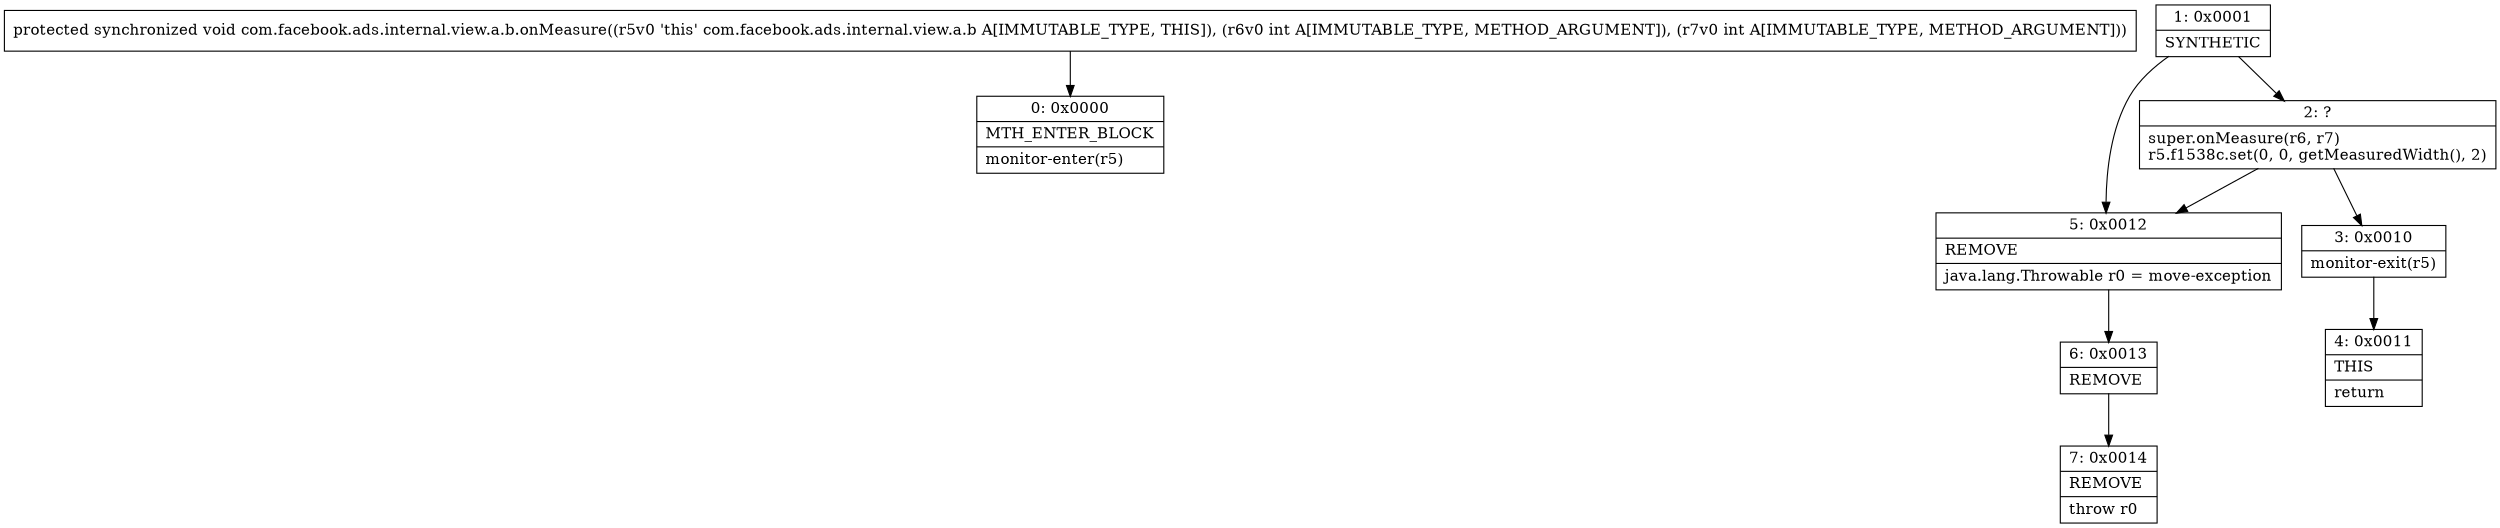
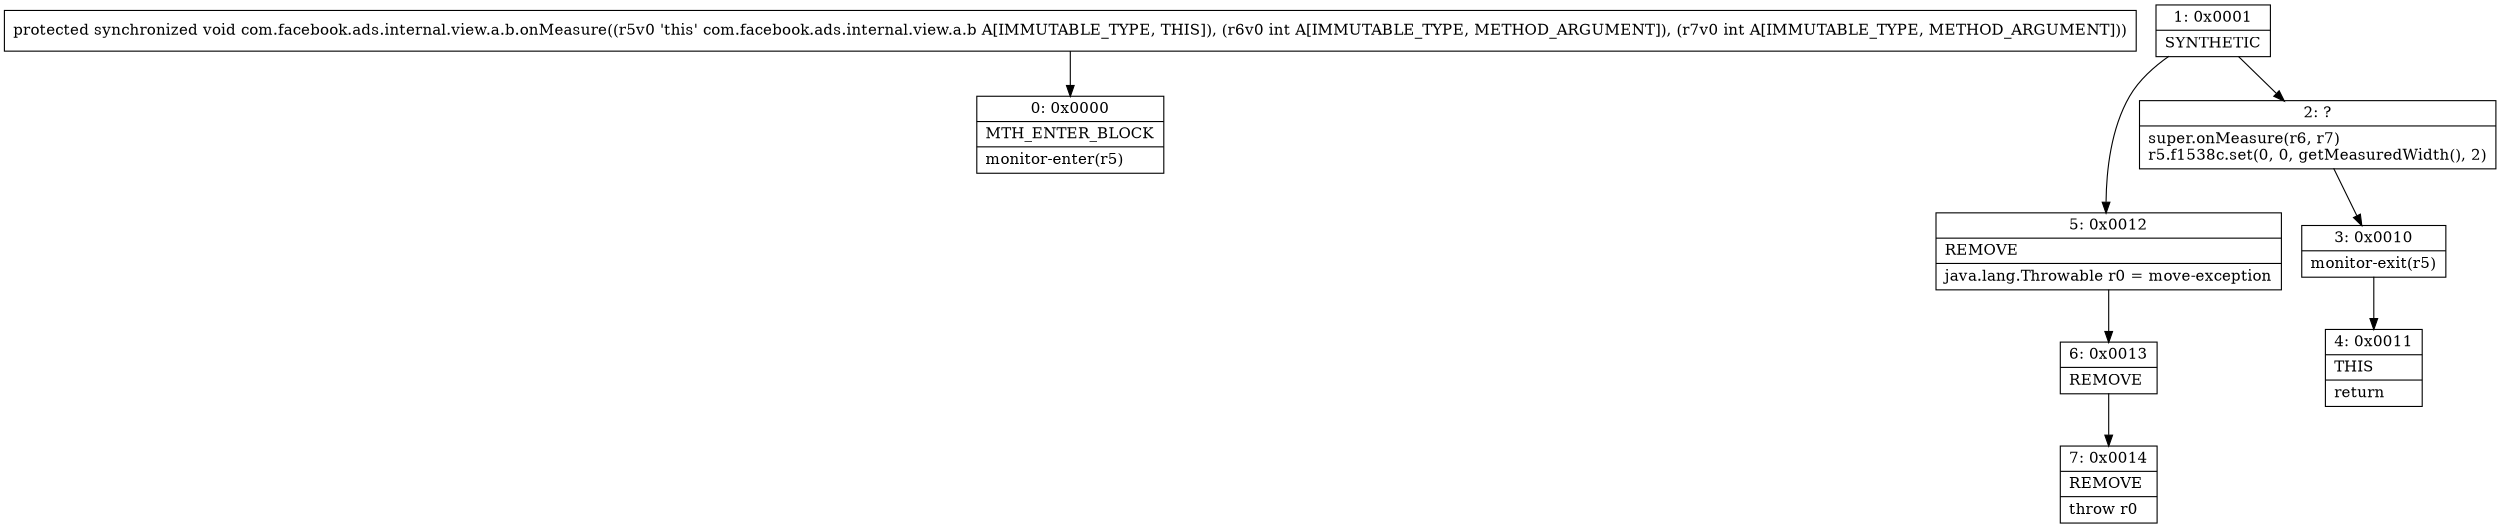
(2222, 188) -> none
